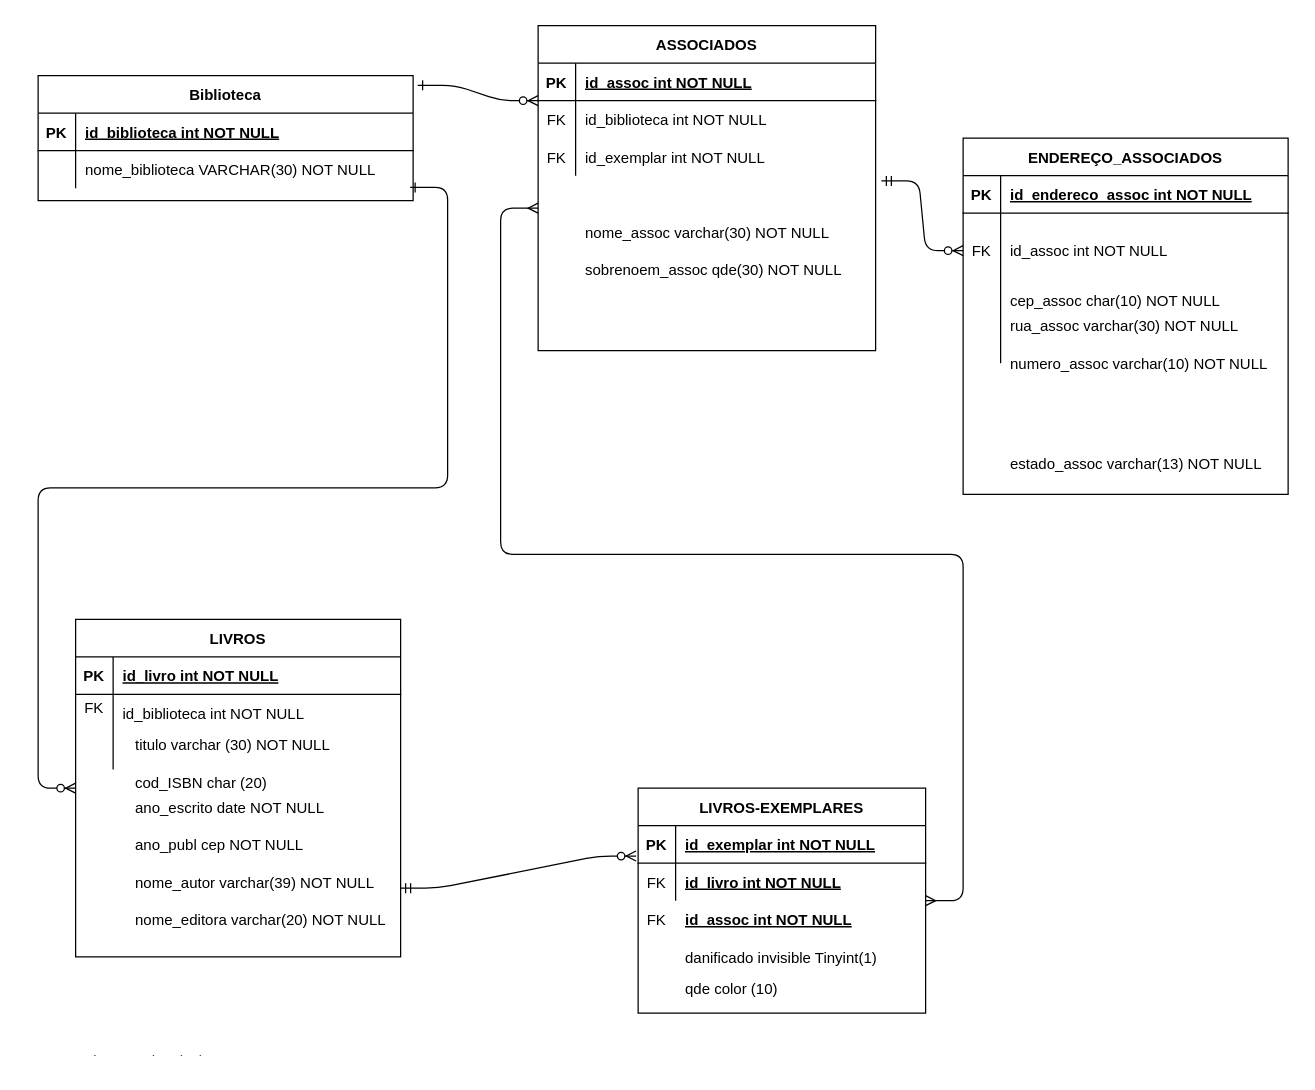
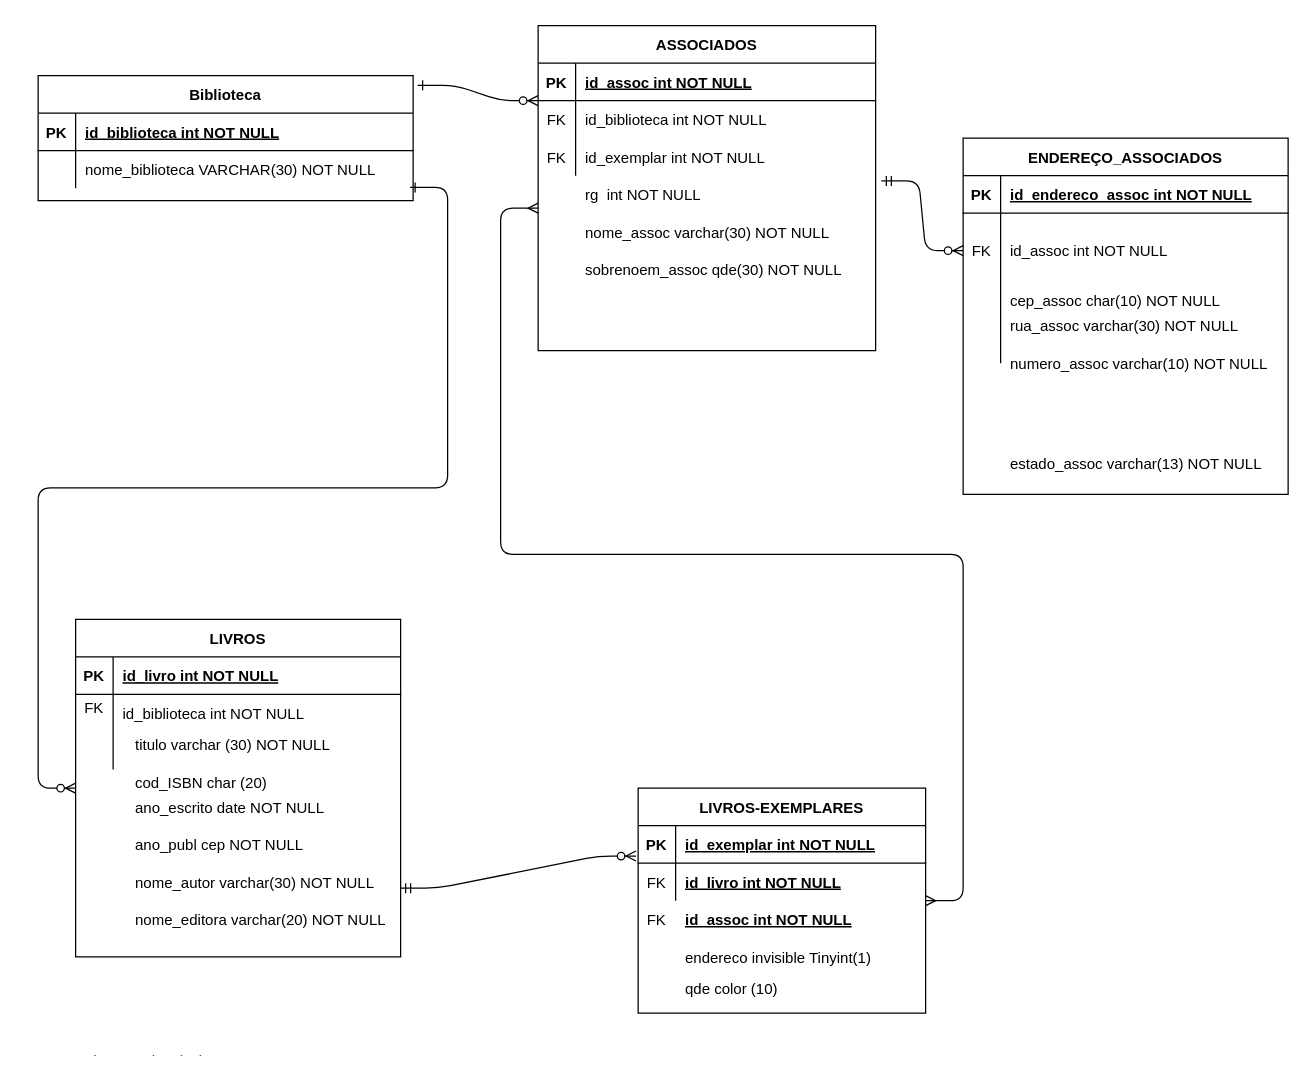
none -> (726, 194)
(259, 883) -> (259, 883)
(796, 958) -> (791, 958)
